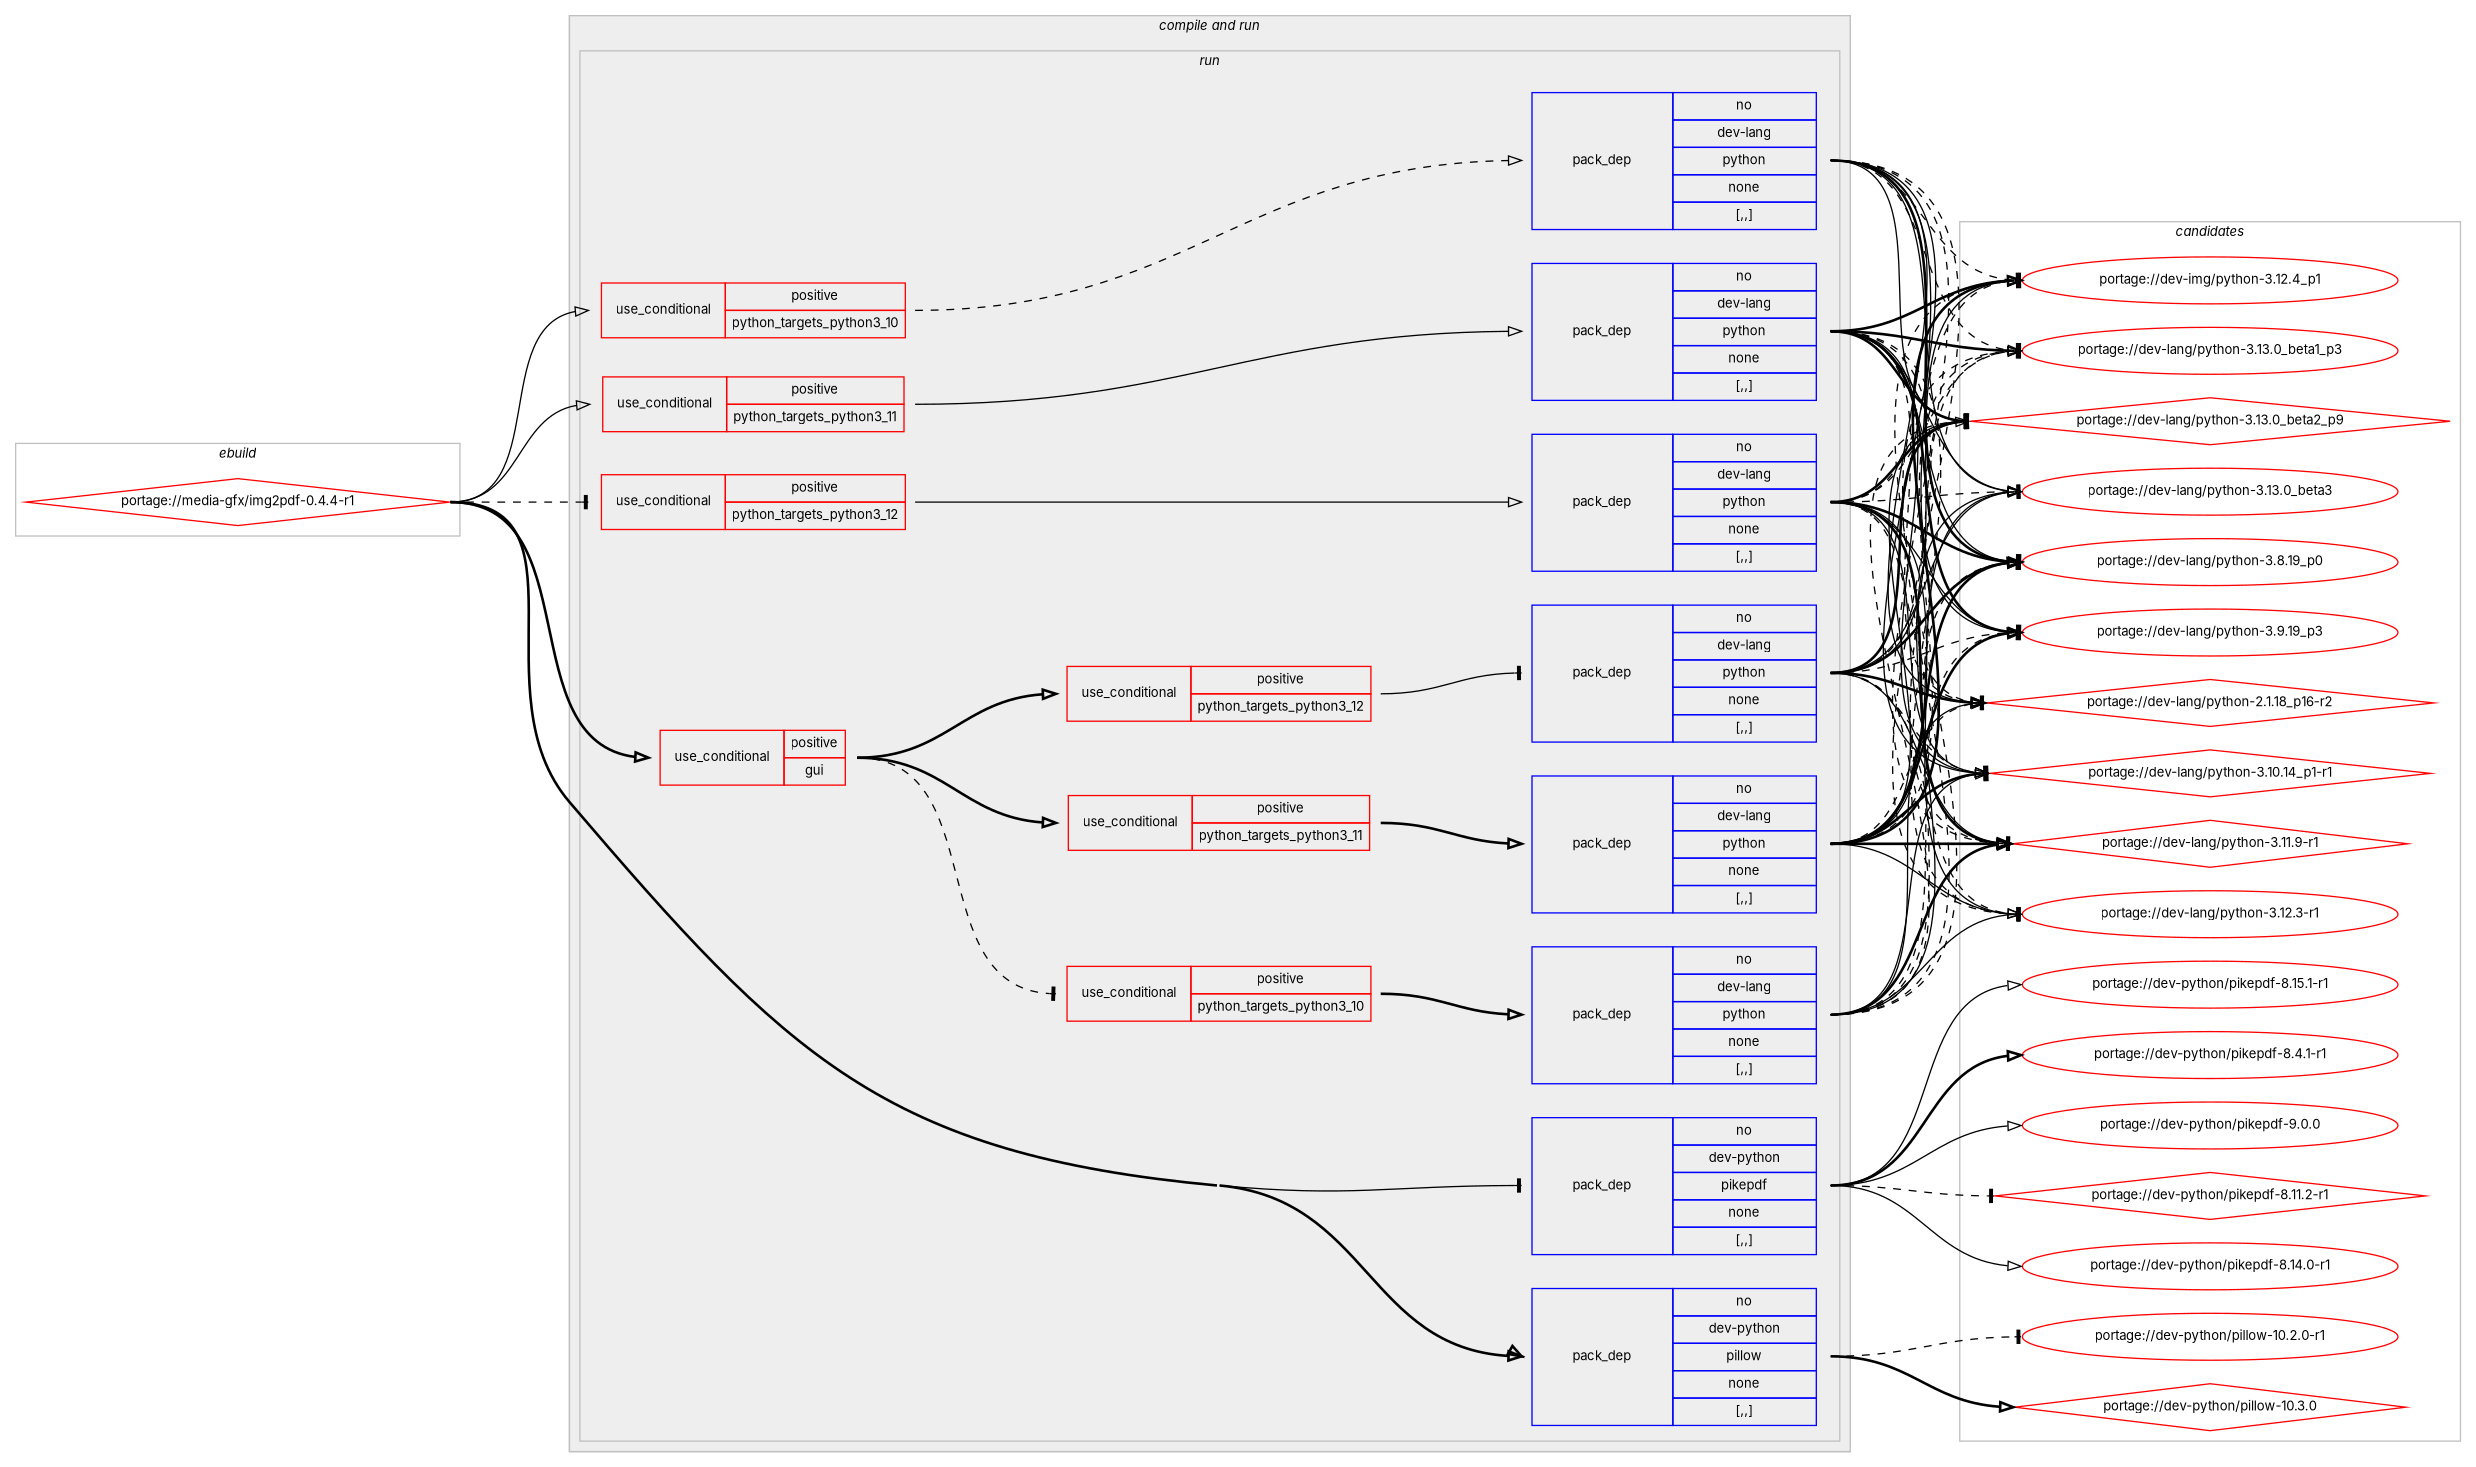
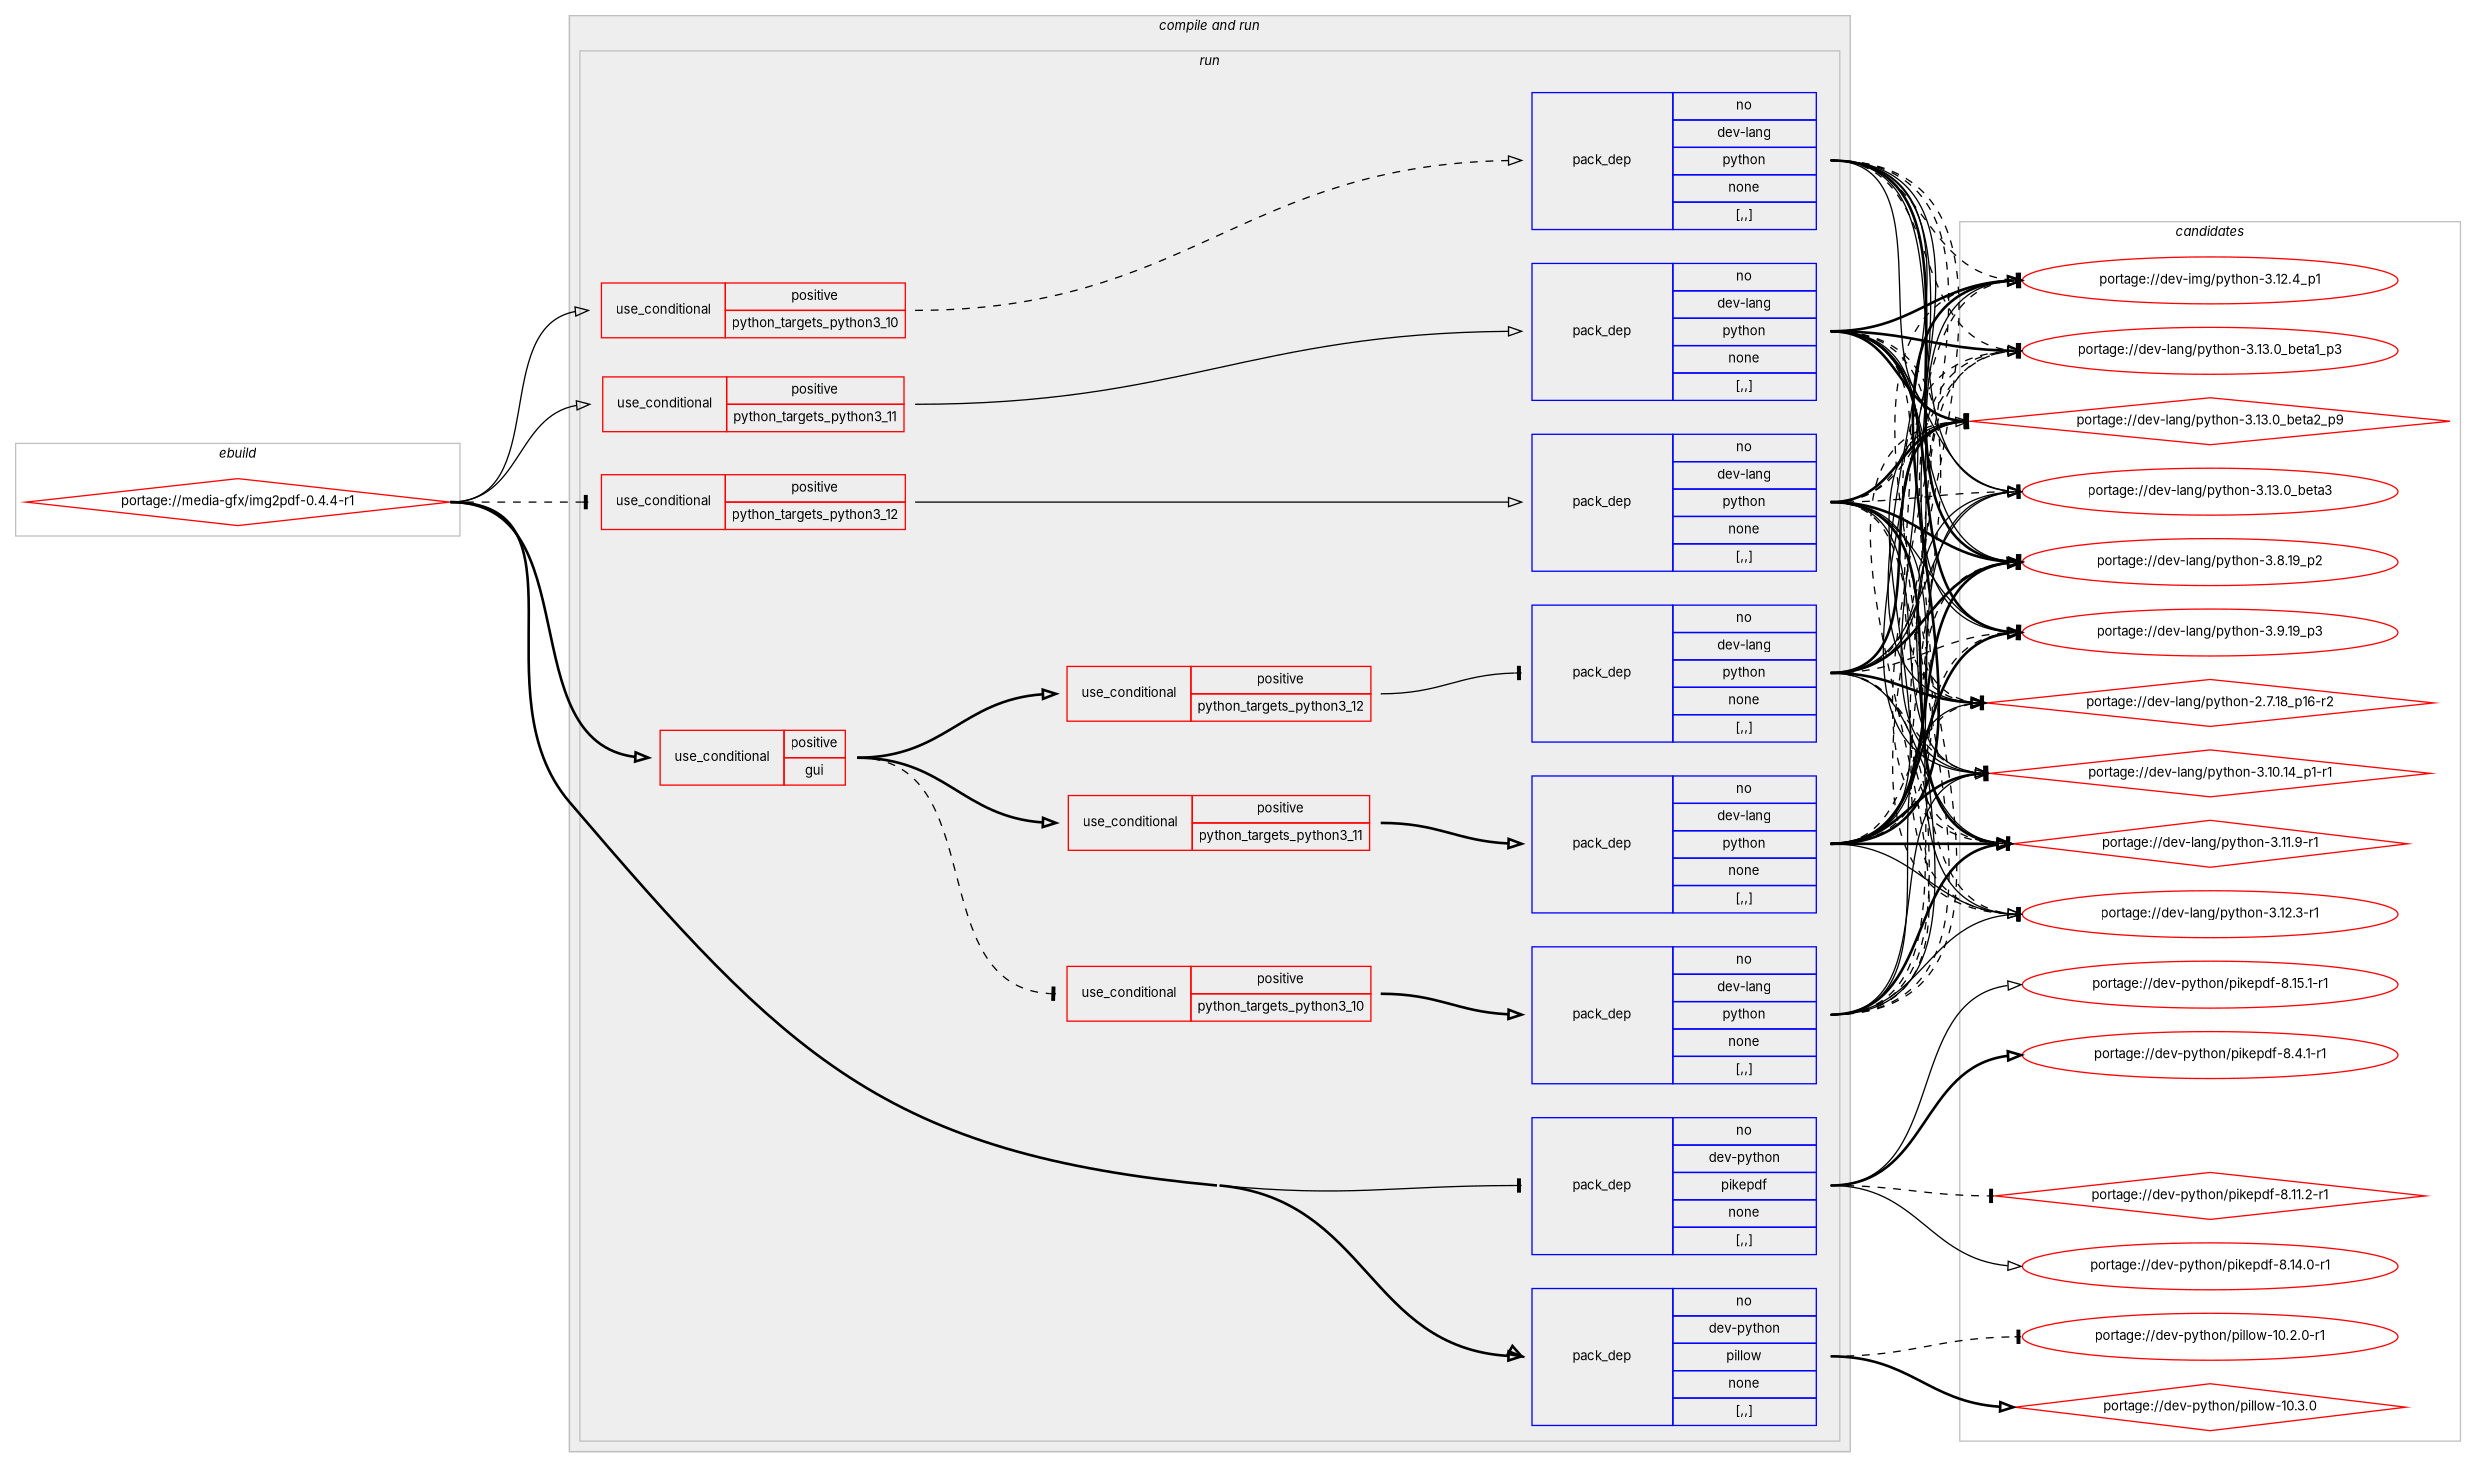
(2210, 562) -> (2210, 562)
(2210, 703) -> (2210, 703)
(2210, 1125) -> none
